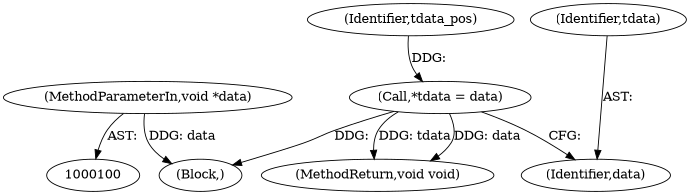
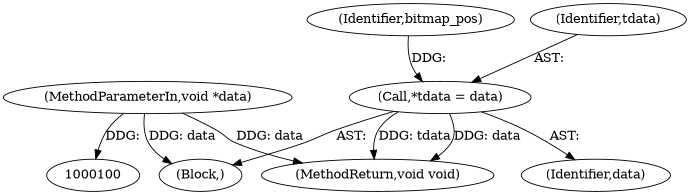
(411, 20) -> (411, 20)
(602, 93) -> (529, 57)
(124, 136) -> (124, 136)
(353, 136) -> (353, 136)
(567, 136) -> (567, 136)
none -> (236, 143)
